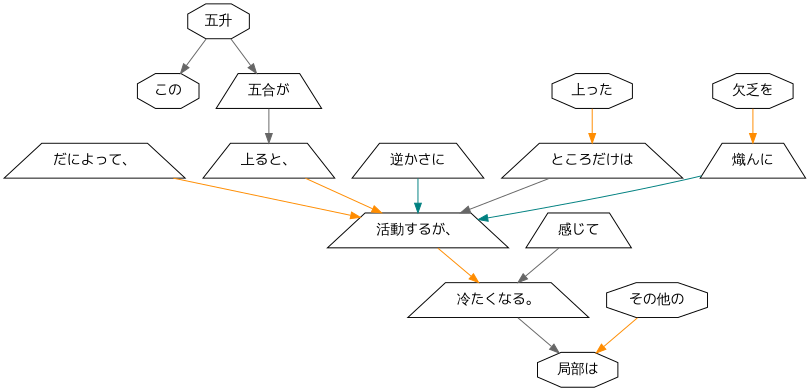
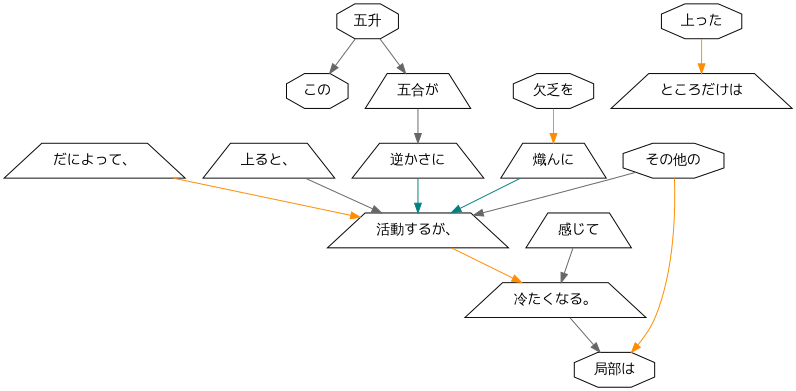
(269, 121) -> (418, 121)
(339, 194) -> (339, 194)
(510, 194) -> (559, 193)
